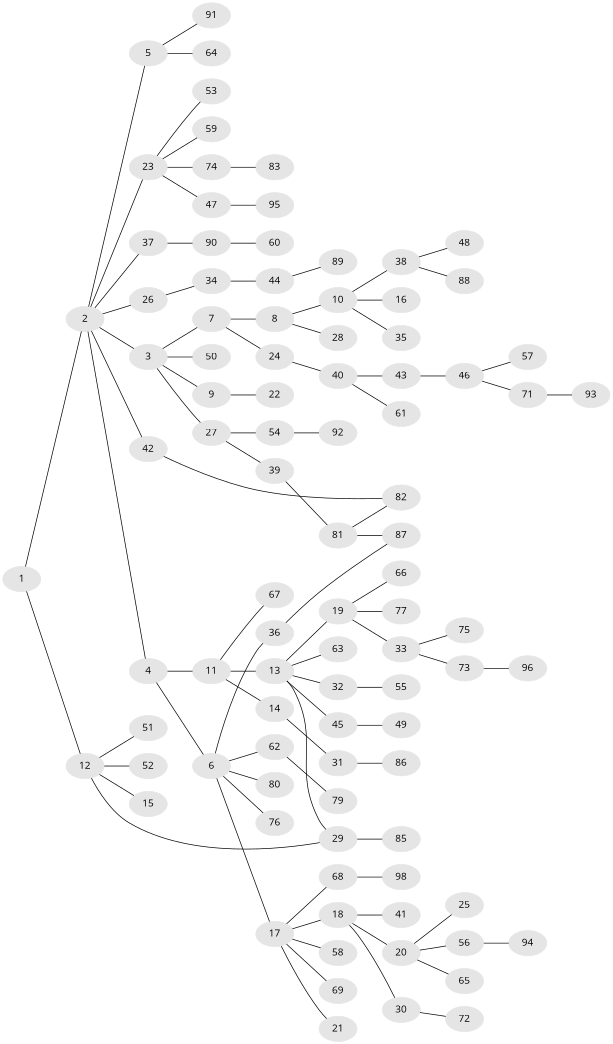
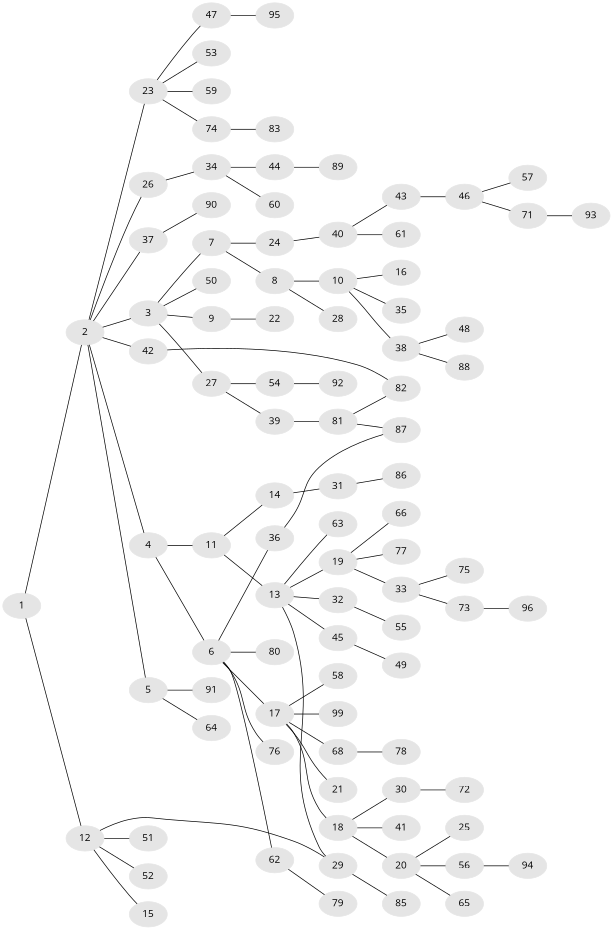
(243, 243) -> (243, 186)
(275, 595) -> none
(401, 877) -> (401, 752)
(338, 991) -> (338, 714)
